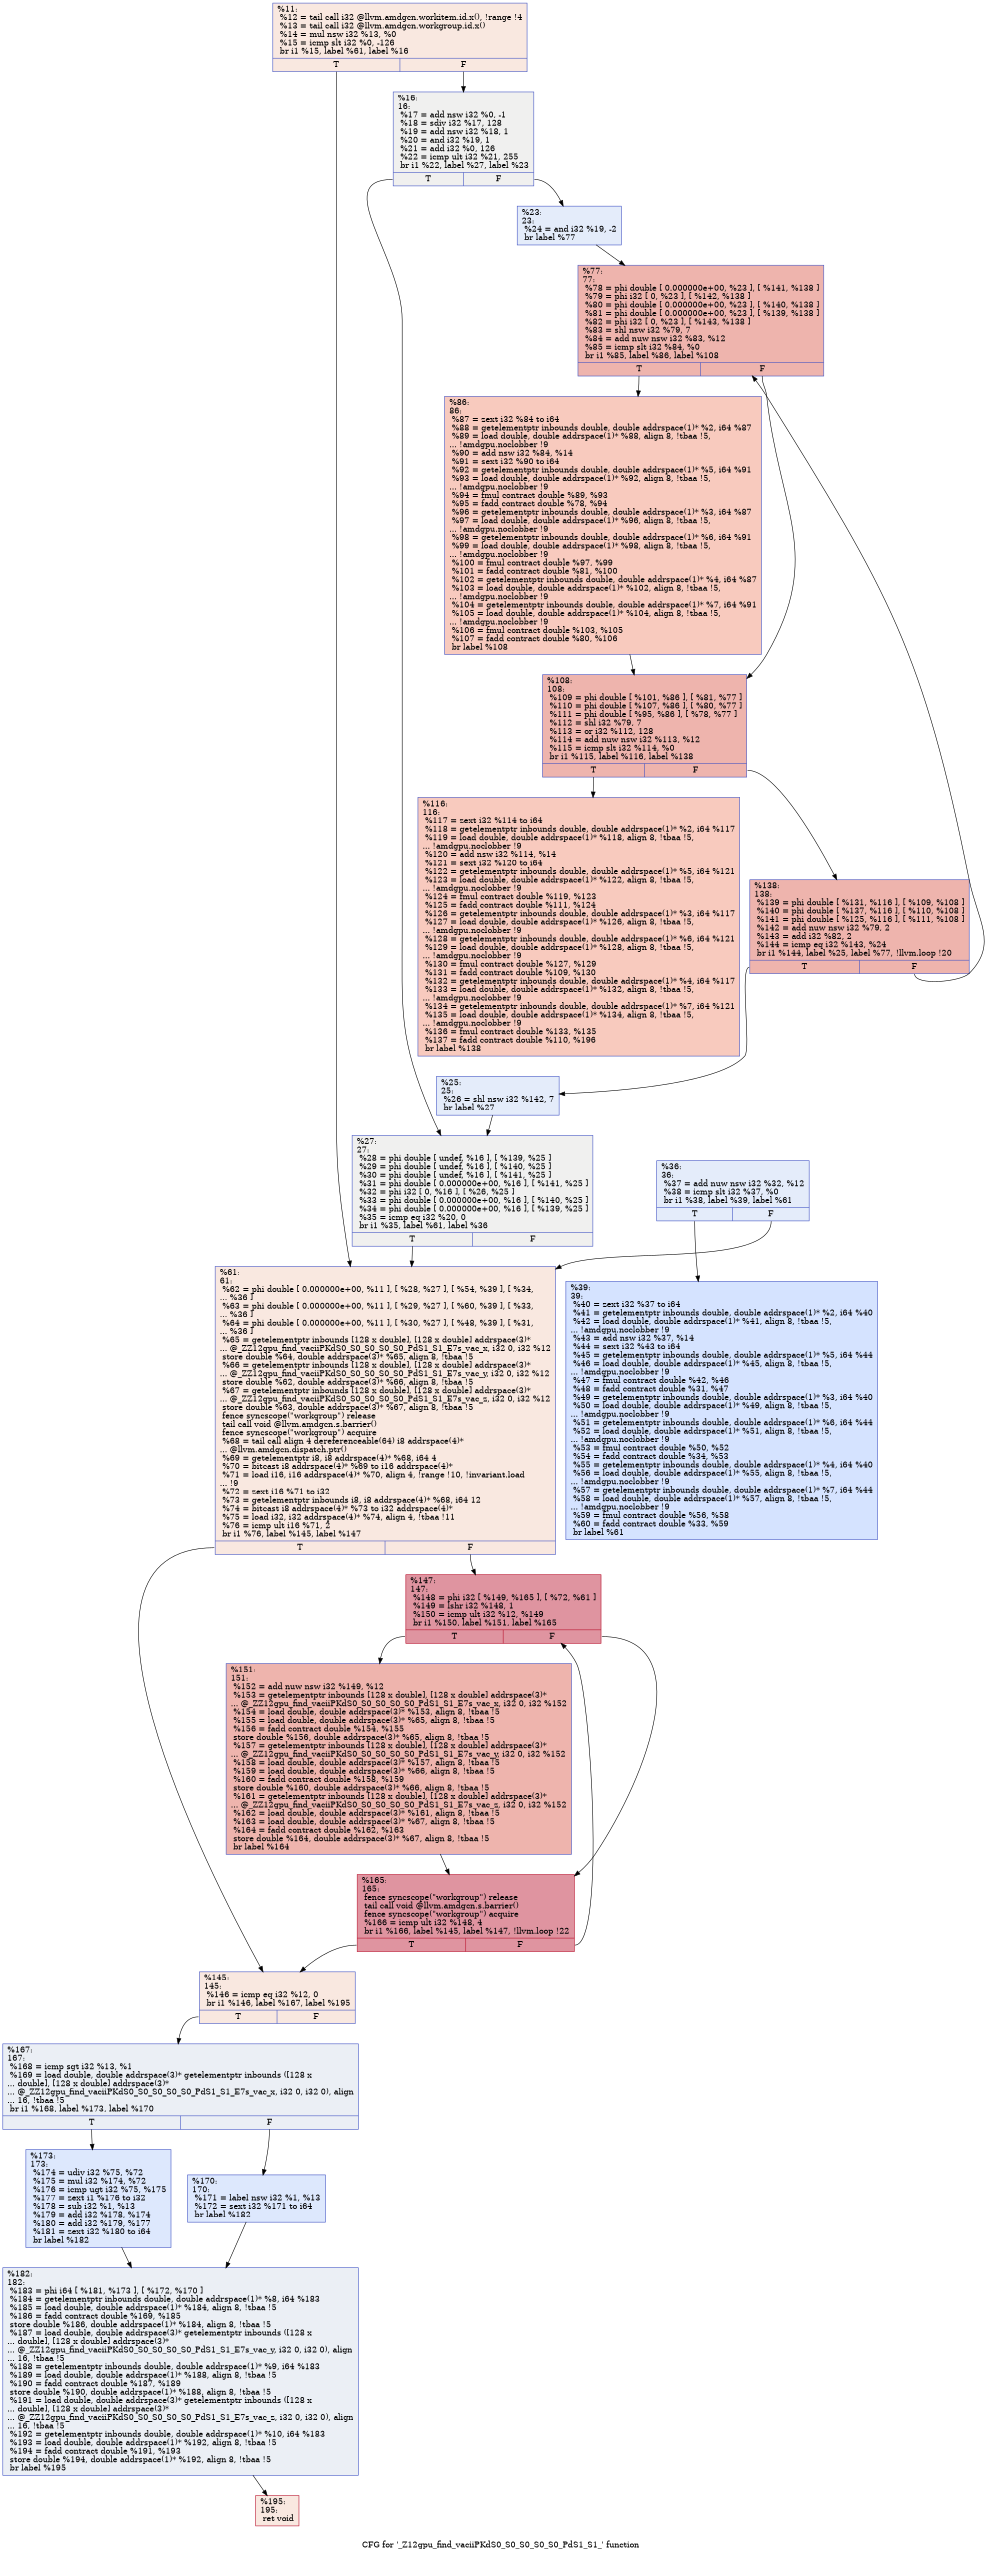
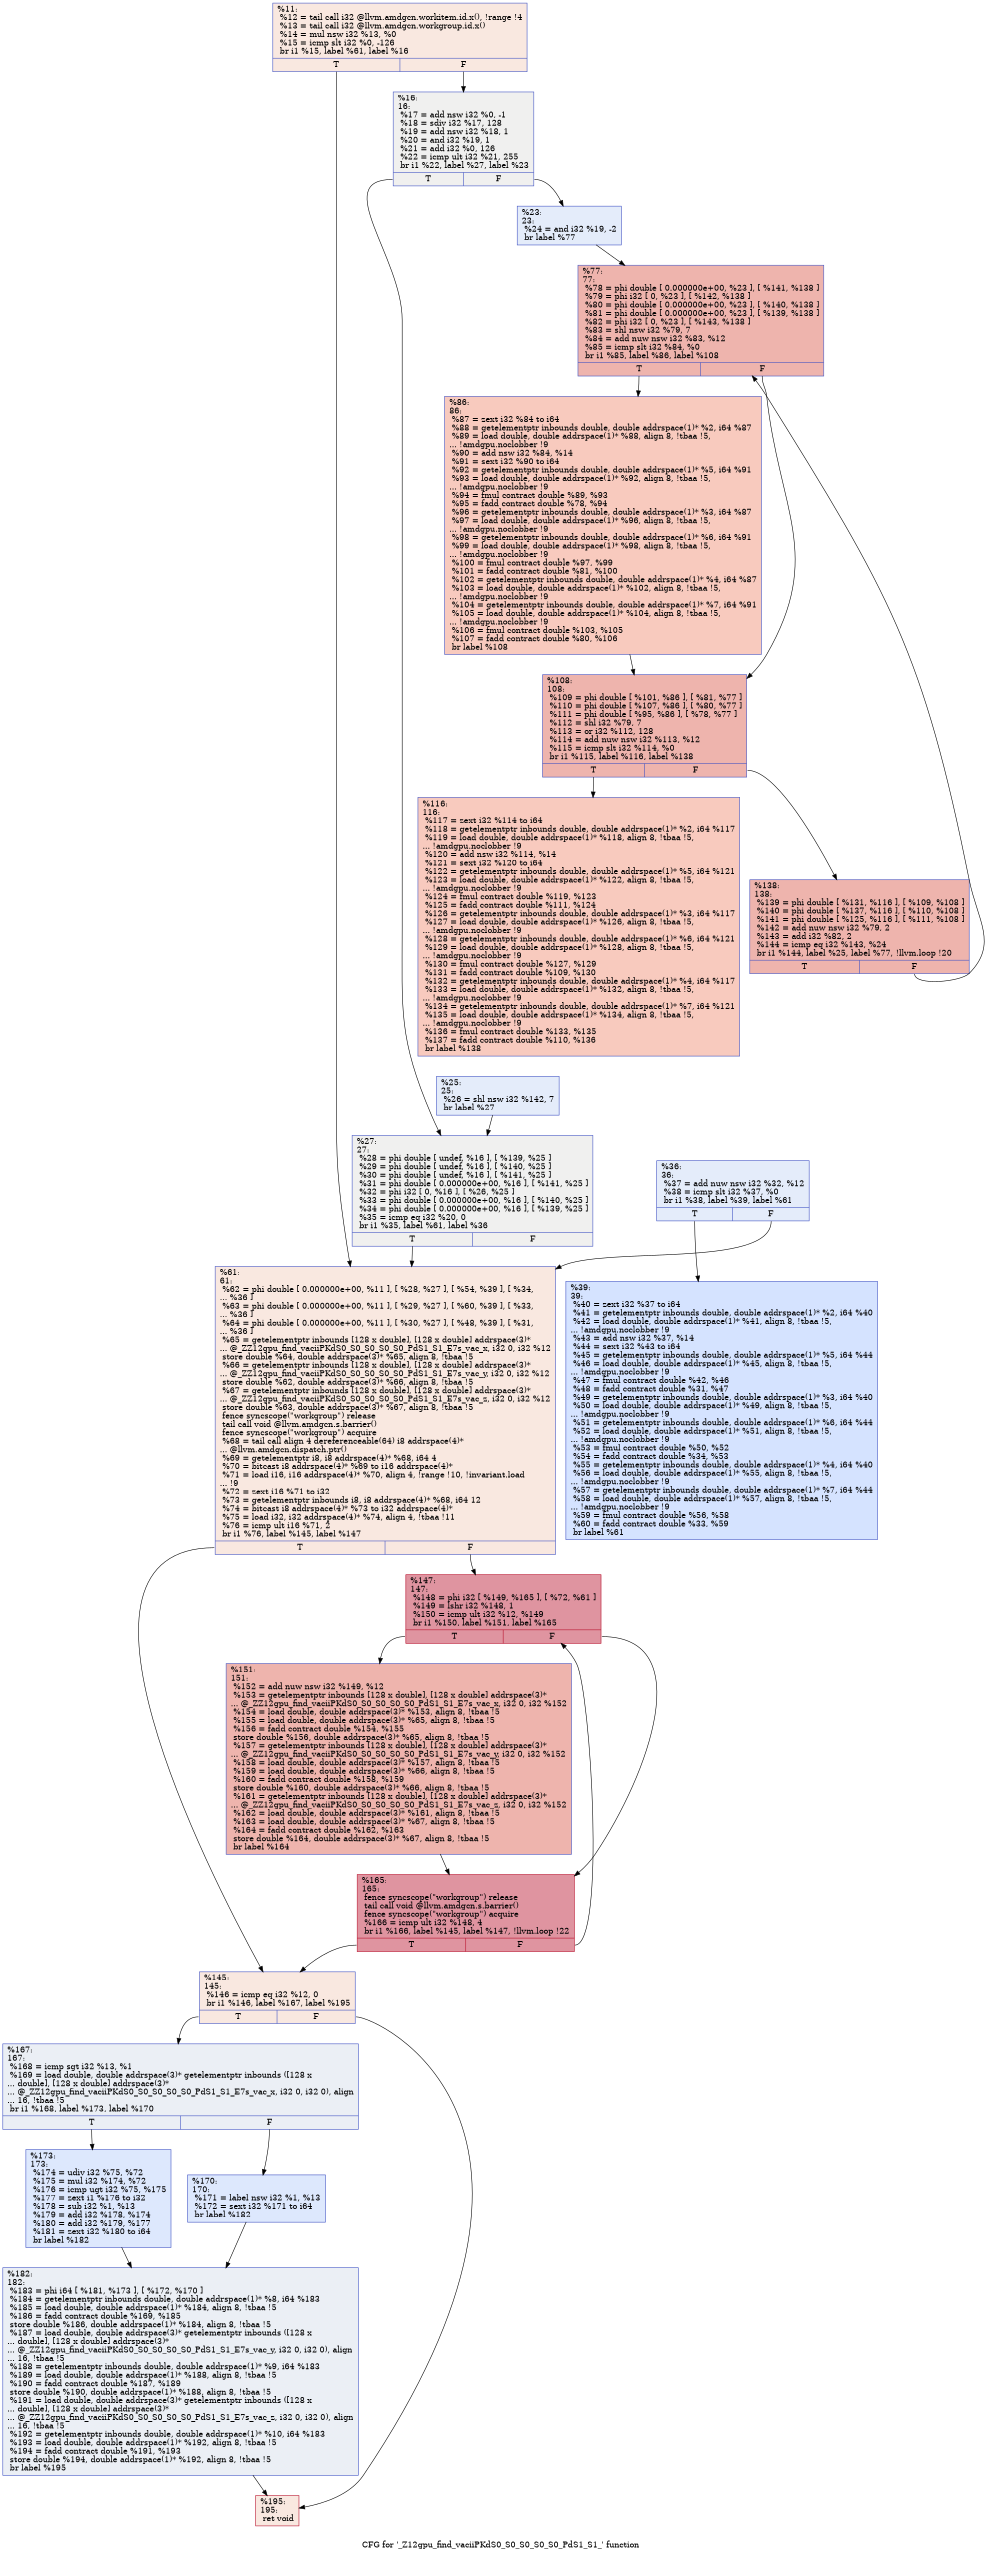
(509, 1040) -> (509, 1040)
(702, 1077) -> none
none -> (462, 2267)
